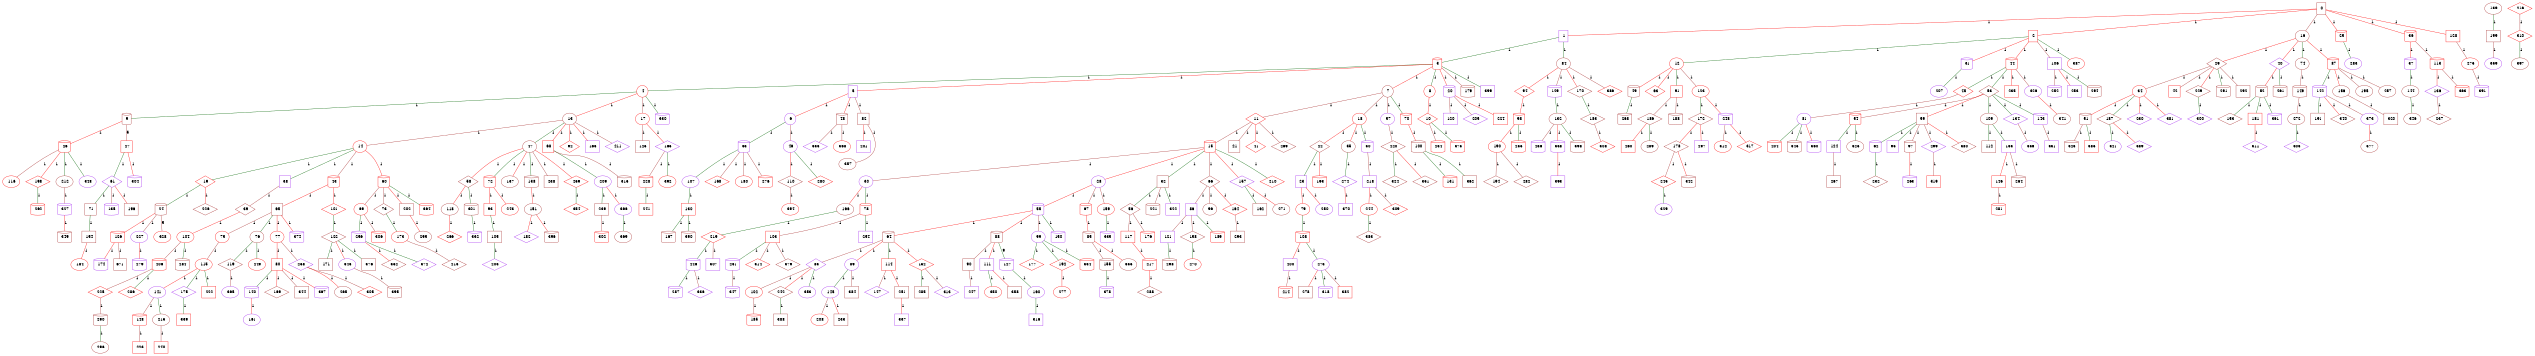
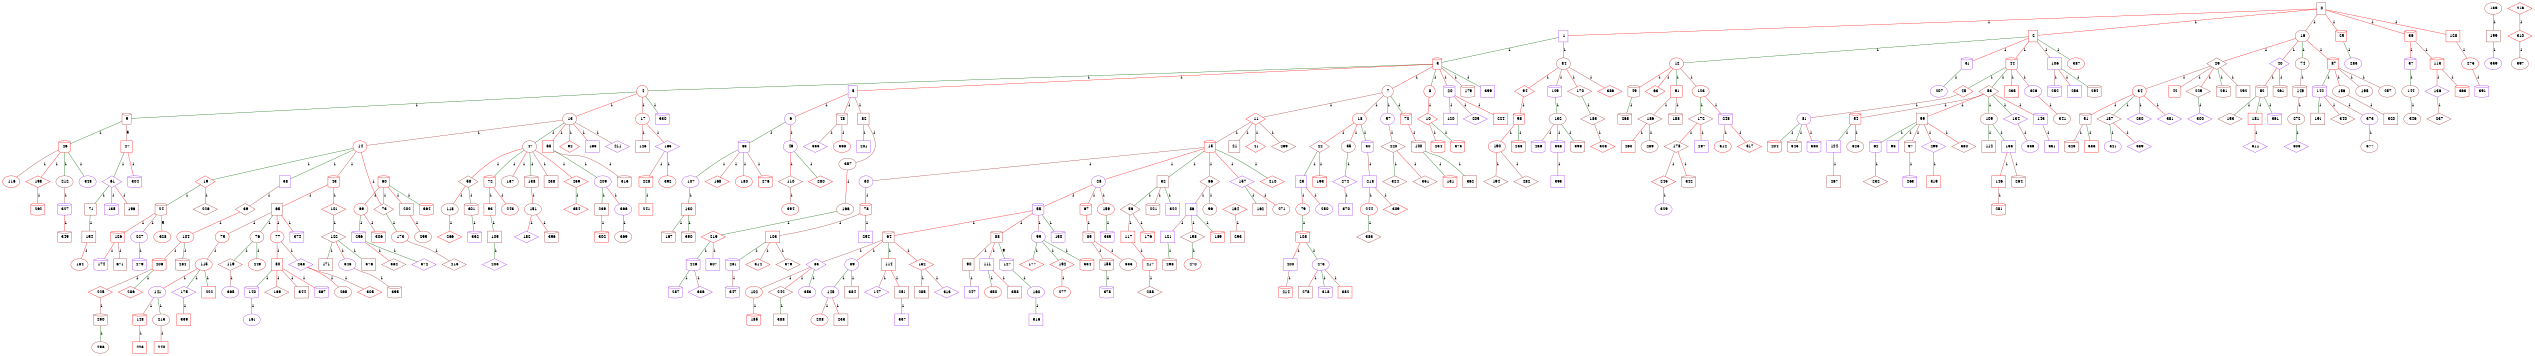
(2014, 104) -> (2014, 104)
(96, 133) -> (96, 133)
(376, 162) -> (369, 179)
(856, 195) -> (846, 187)
(1222, 195) -> none
